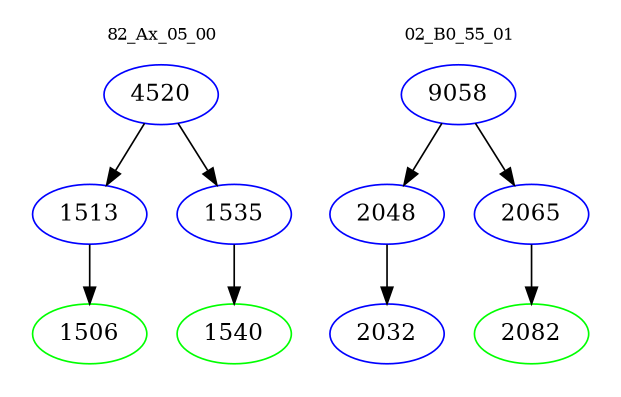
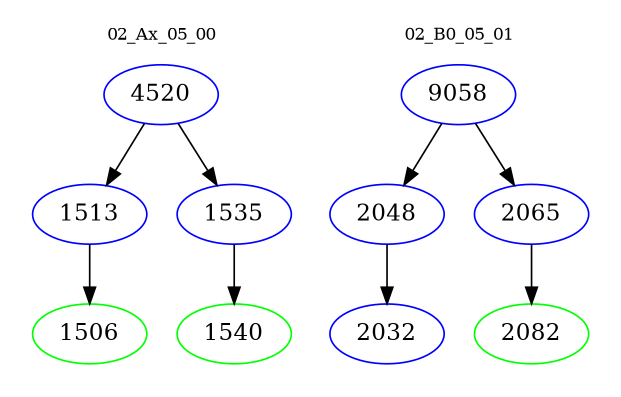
(162, 36) -> (162, 36)
(459, 36) -> (459, 36)
